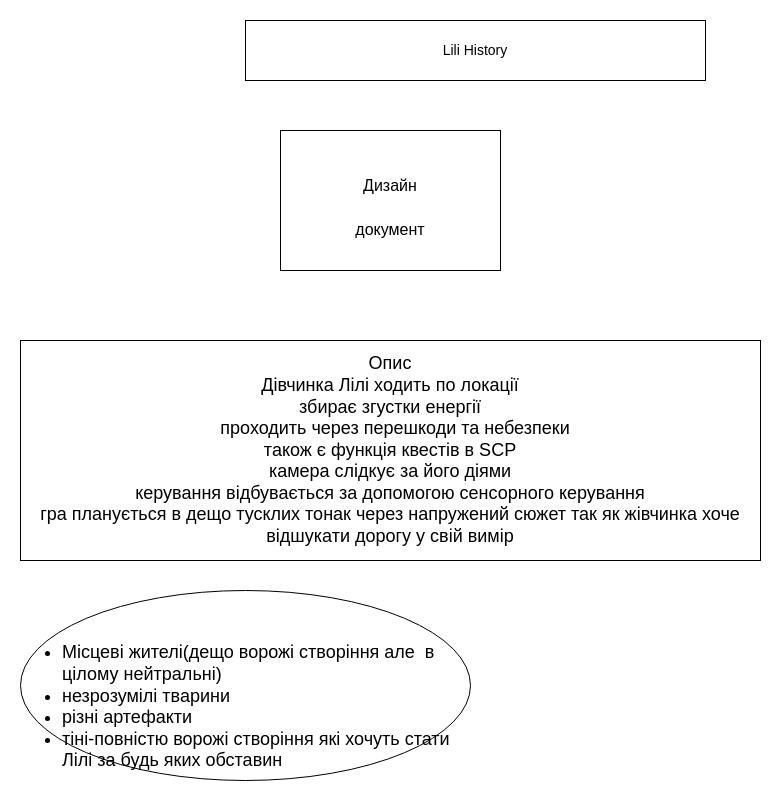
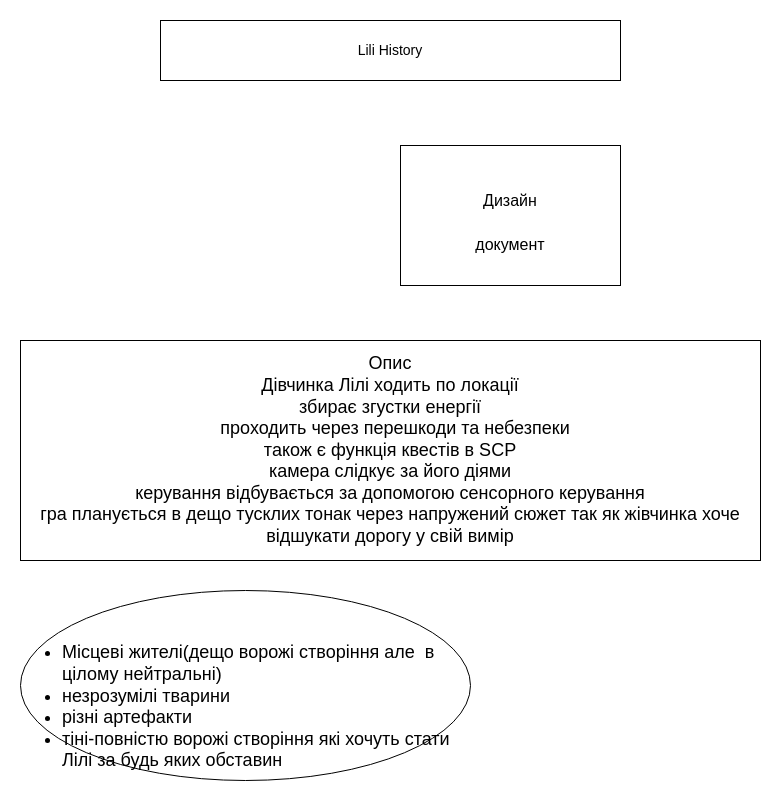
(476, 51) -> (391, 51)
(391, 201) -> (511, 216)
